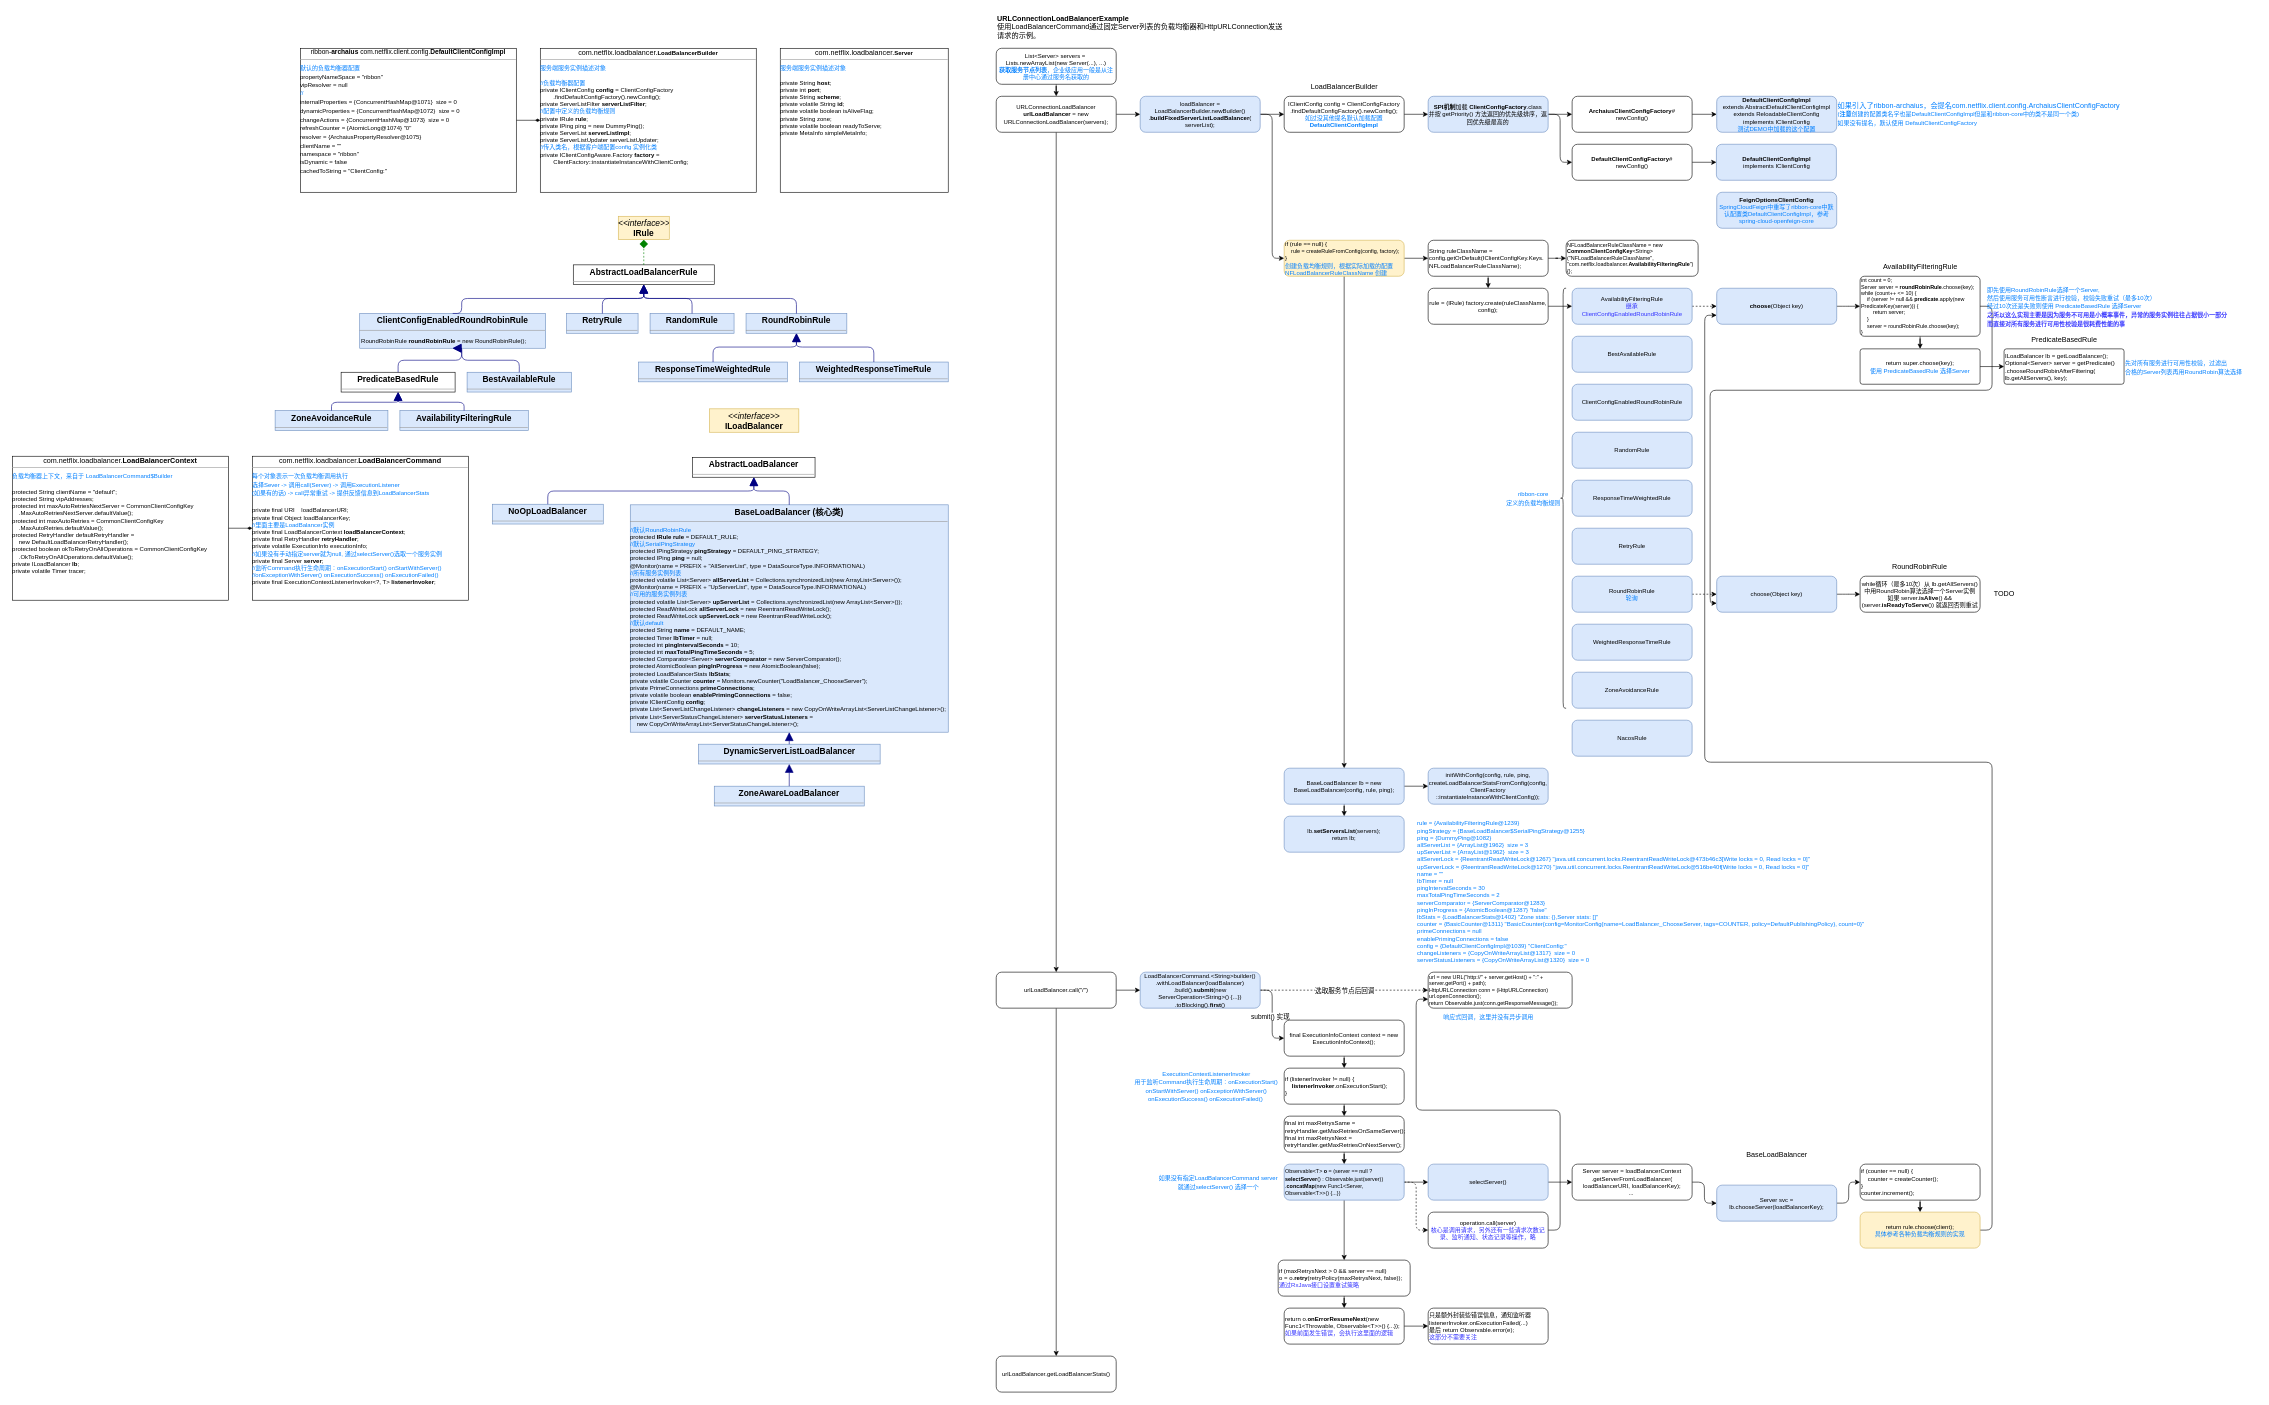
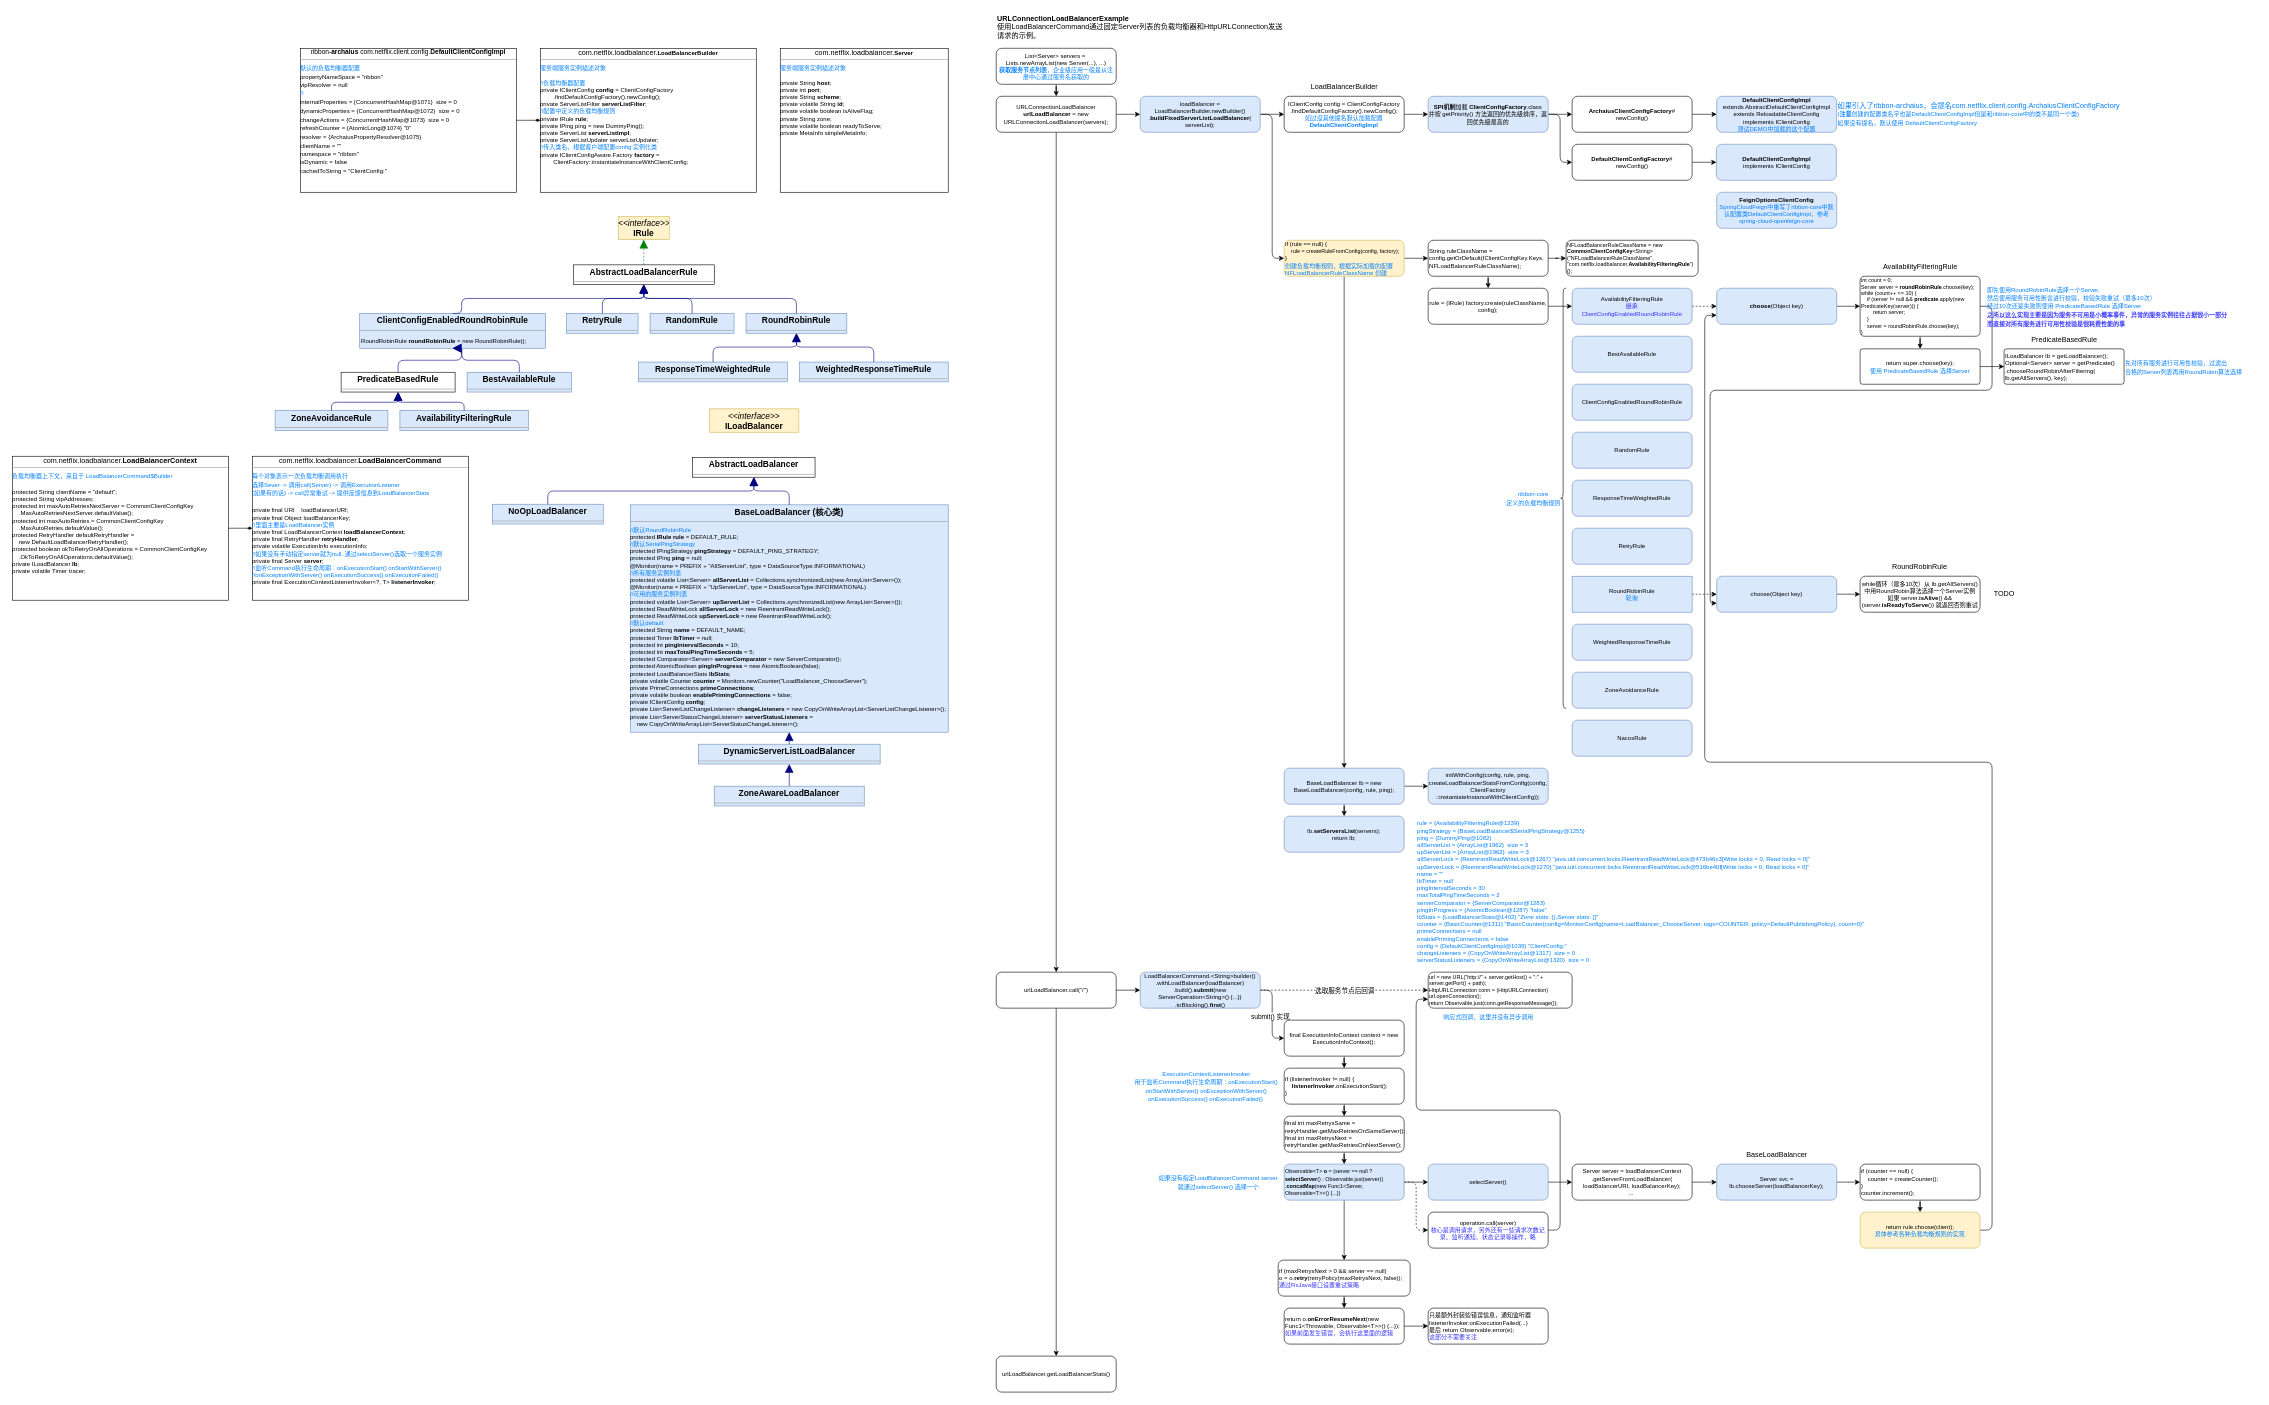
(644, 249) -> (644, 249)
(1632, 594) -> (1632, 594)
(1777, 1203) -> (1777, 1182)
